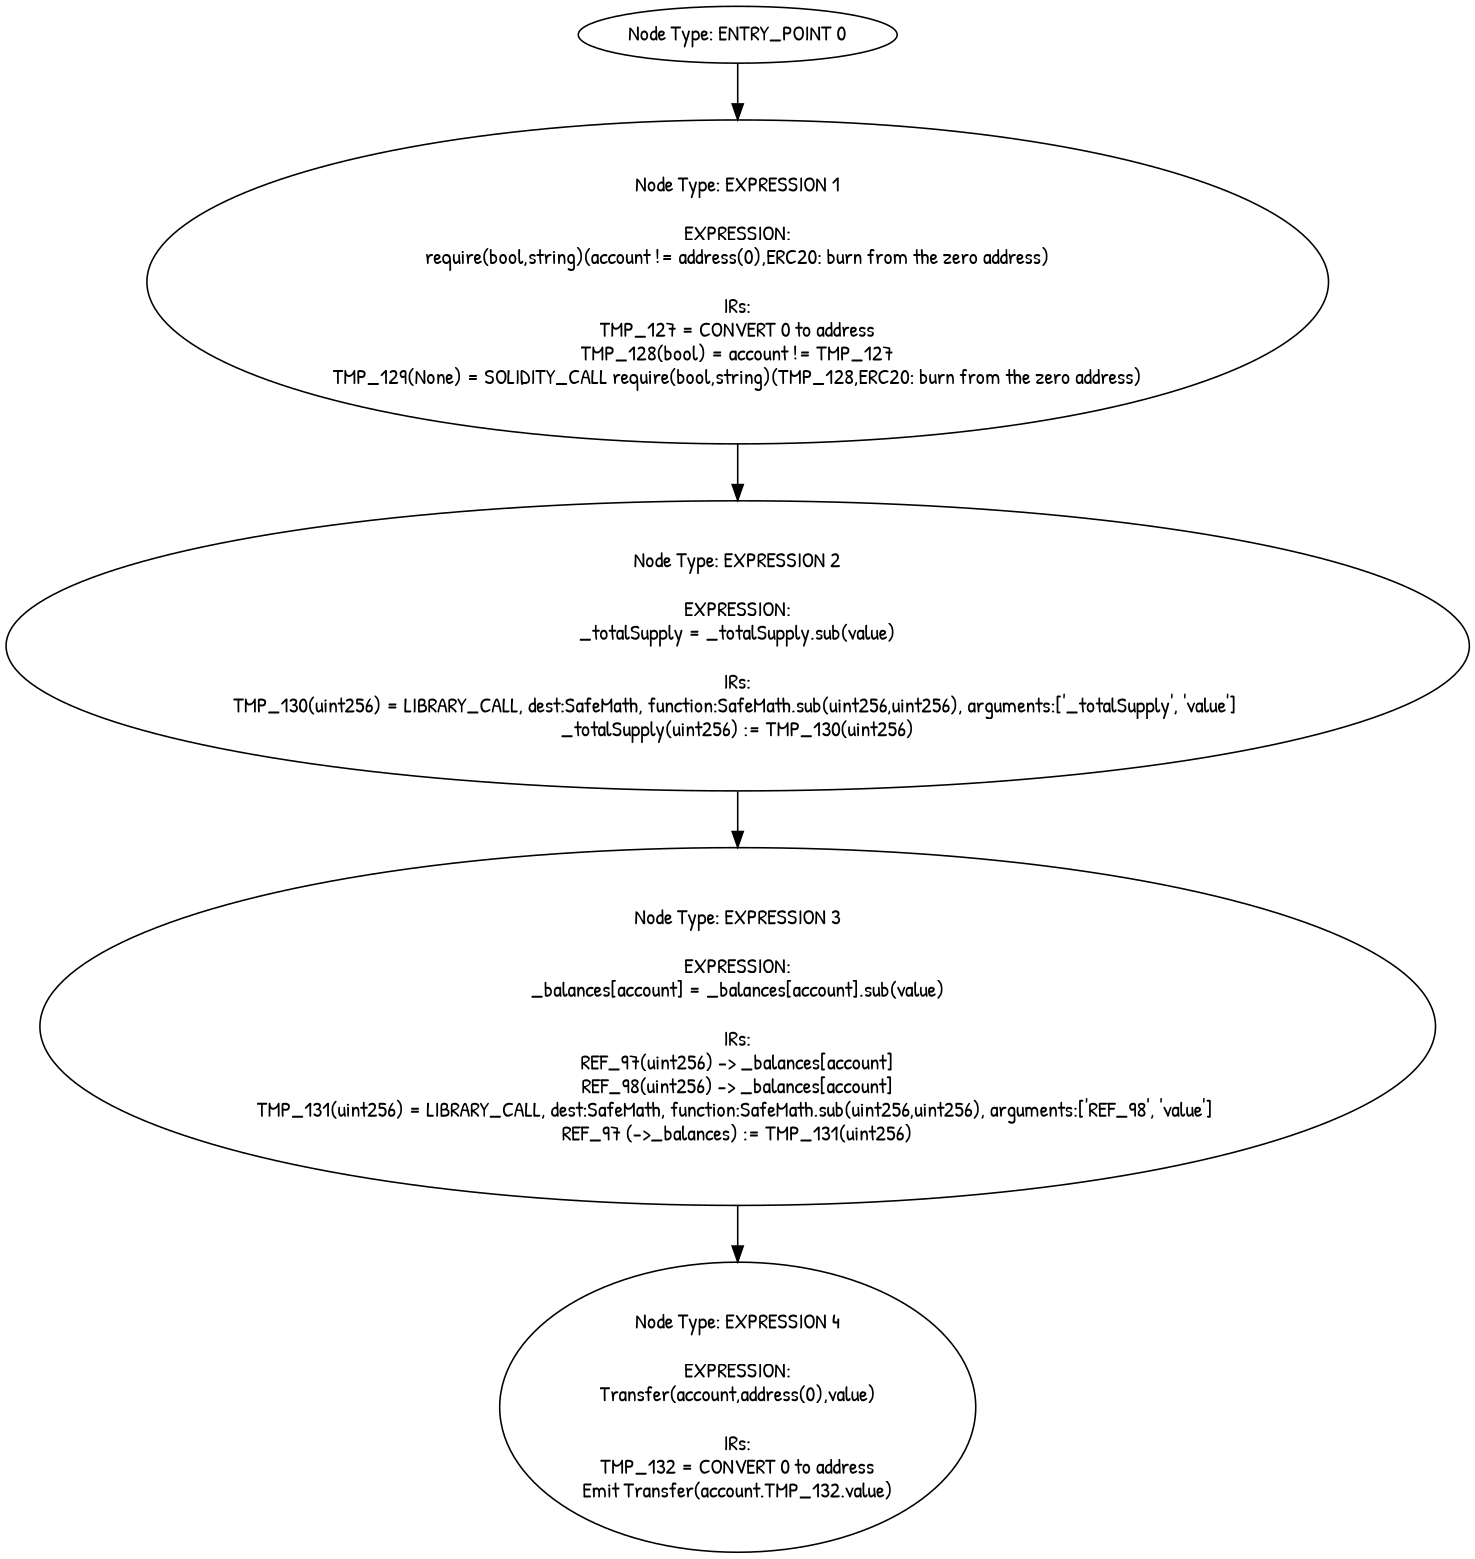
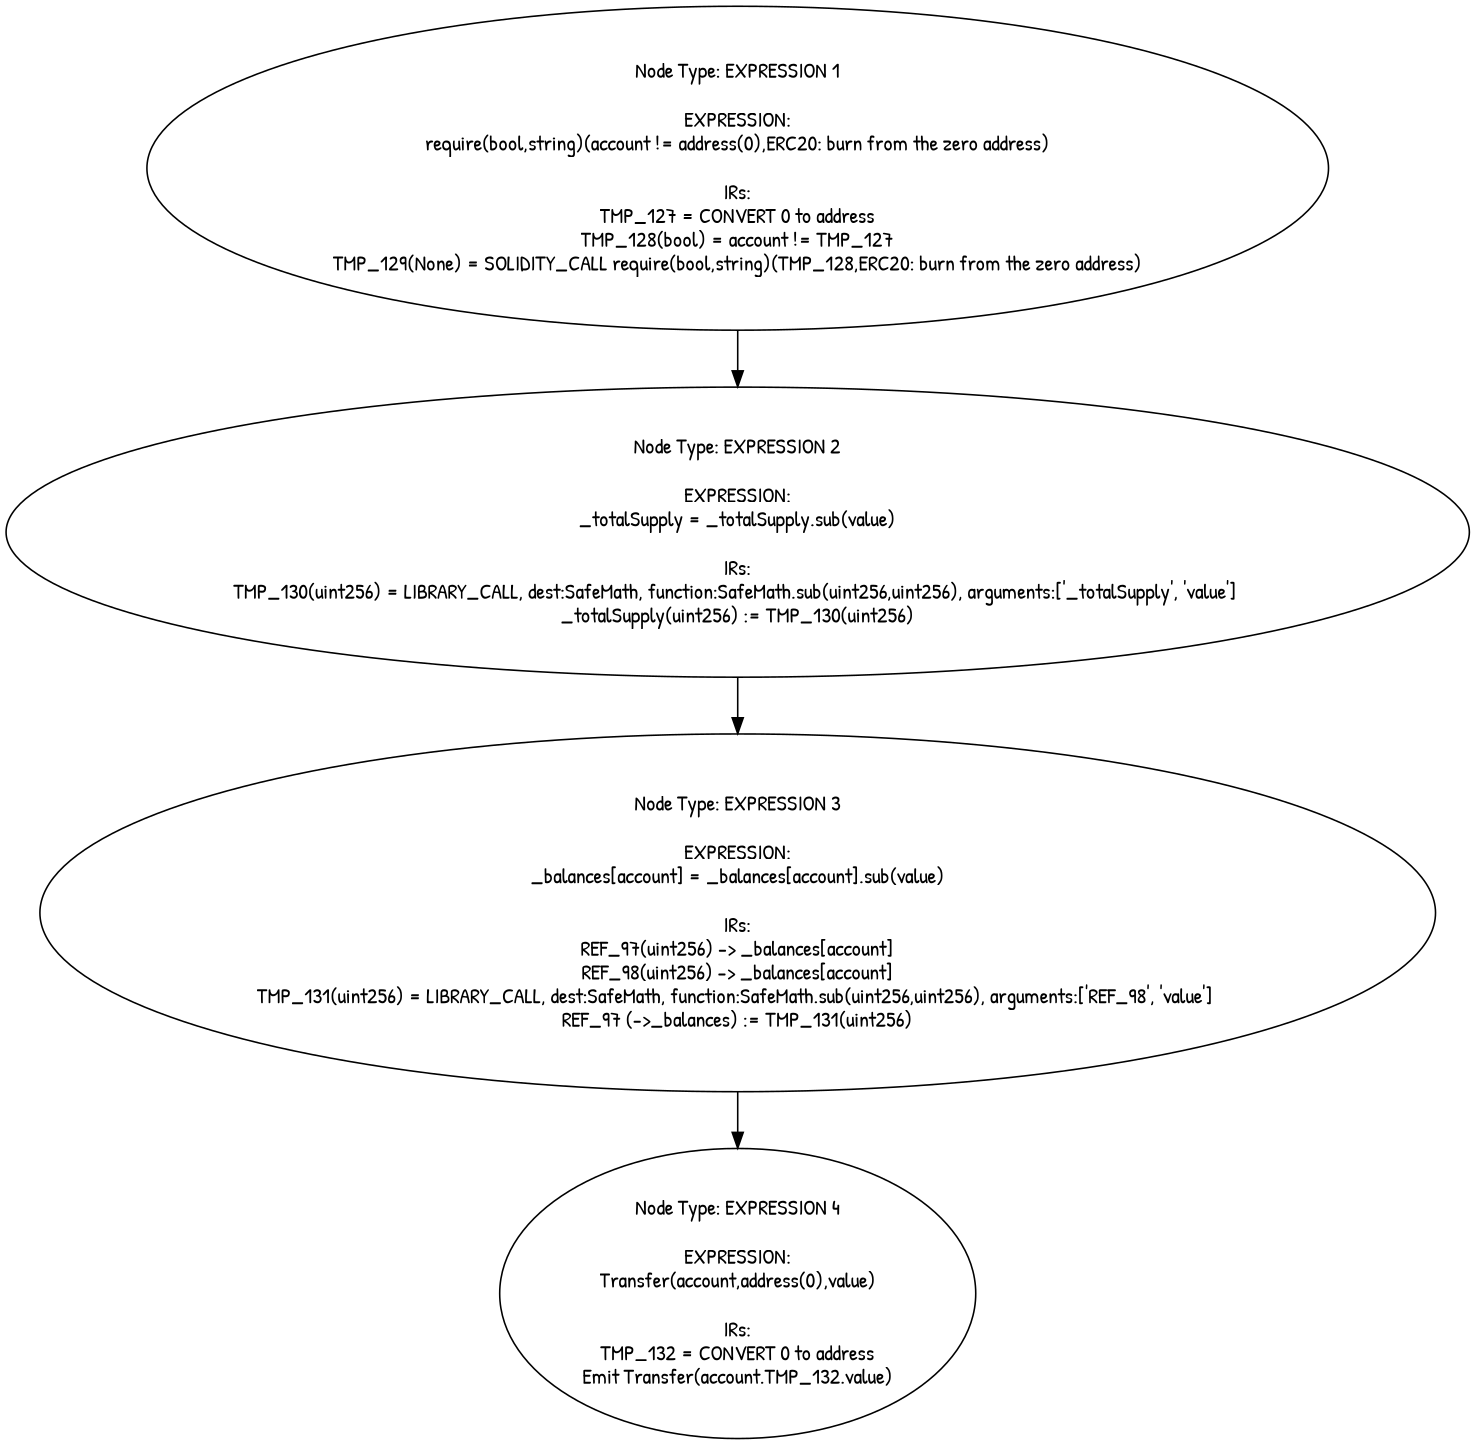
(738, 35) -> none
